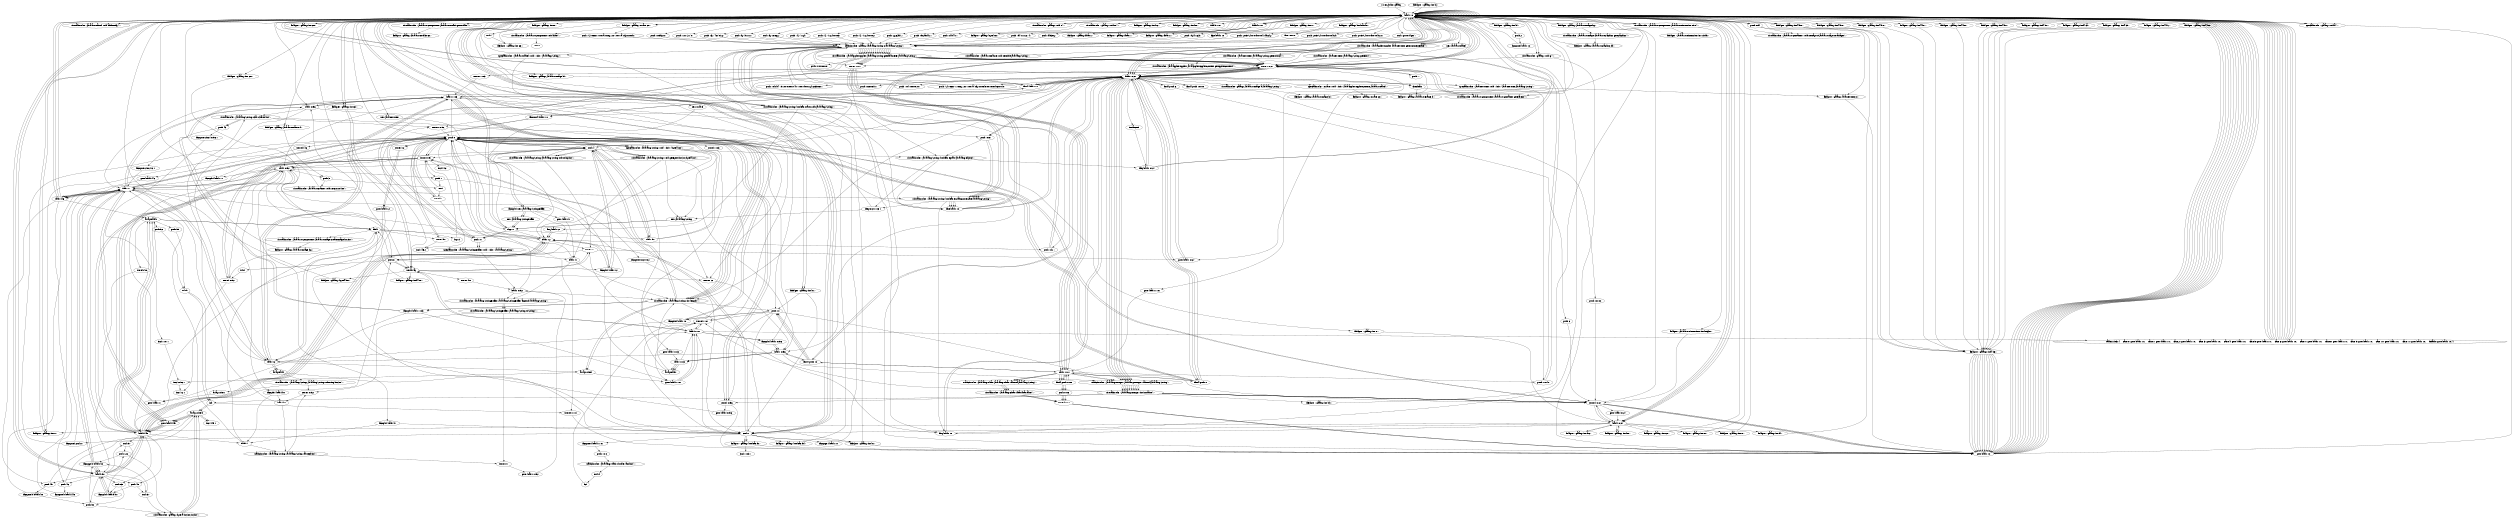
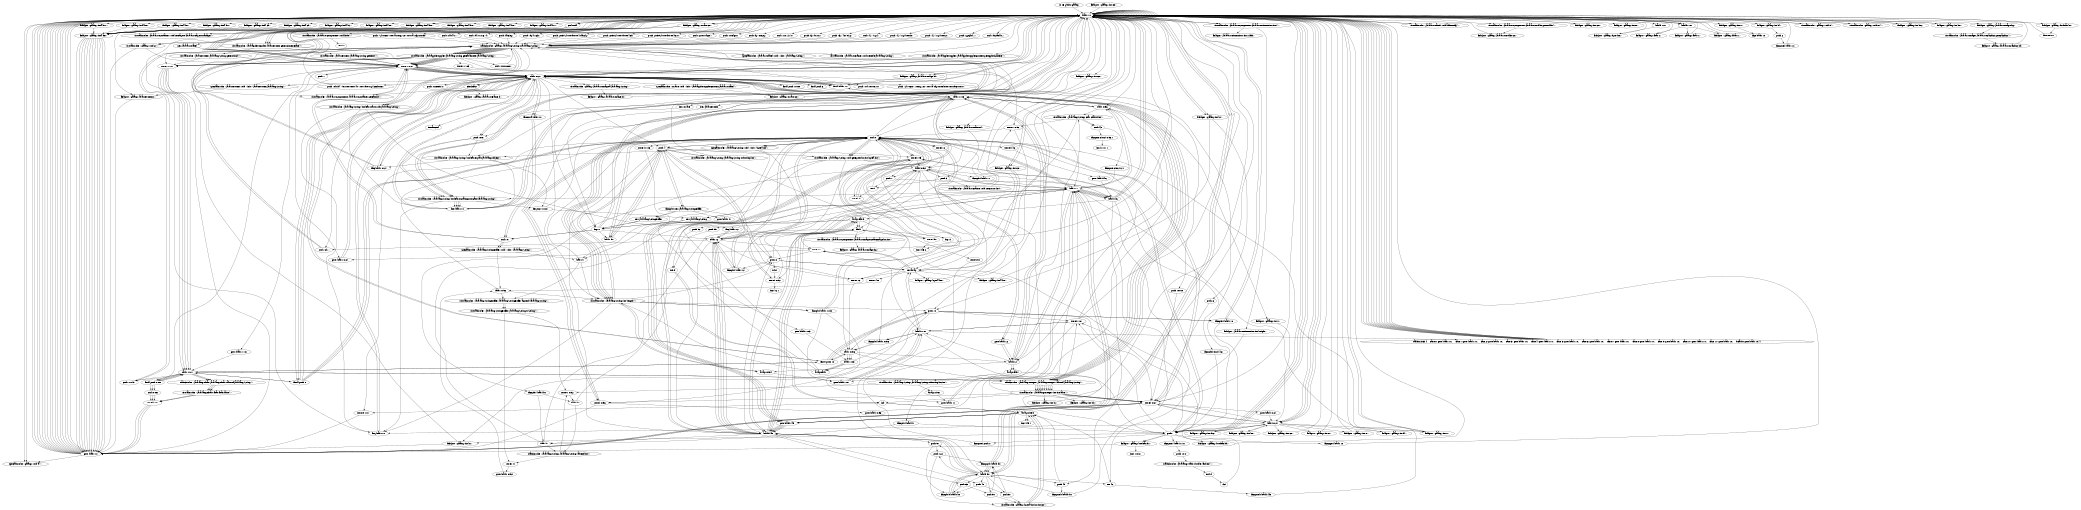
none -> (94, 26)
(489, 36) -> none
(443, 168) -> none
none -> (702, 287)
(179, 382) -> none
none -> (1044, 397)
(2511, 413) -> (61, 459)
(65, 484) -> (1110, 484)
(63, 500) -> (1023, 484)
